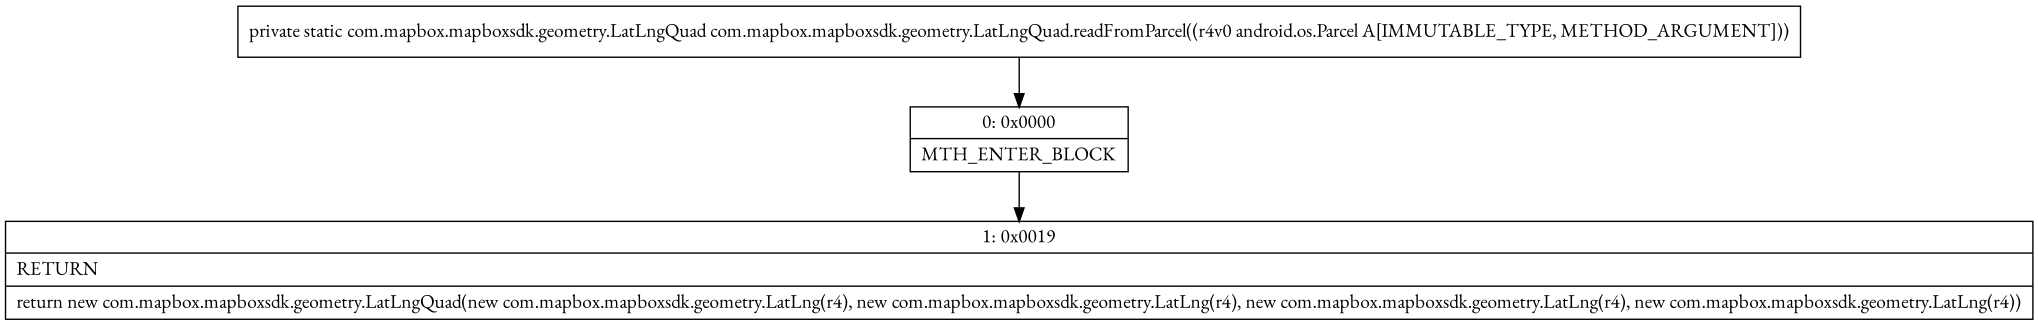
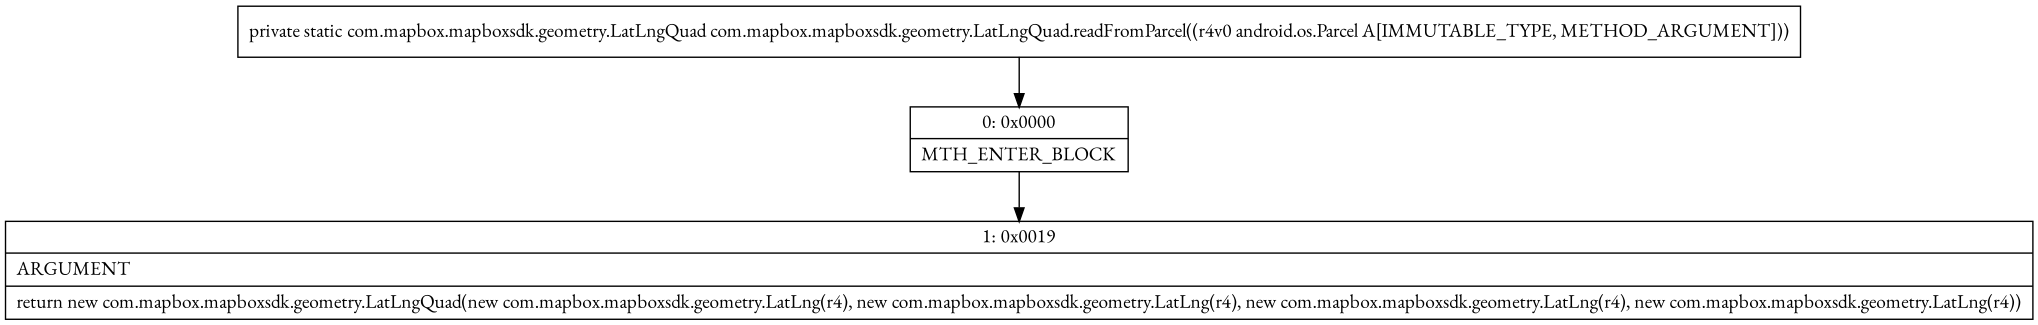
(58, 269) -> (74, 269)
